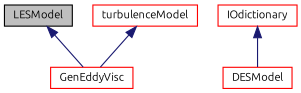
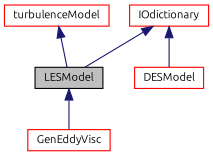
none -> (114, 50)
(115, 51) -> (64, 52)
